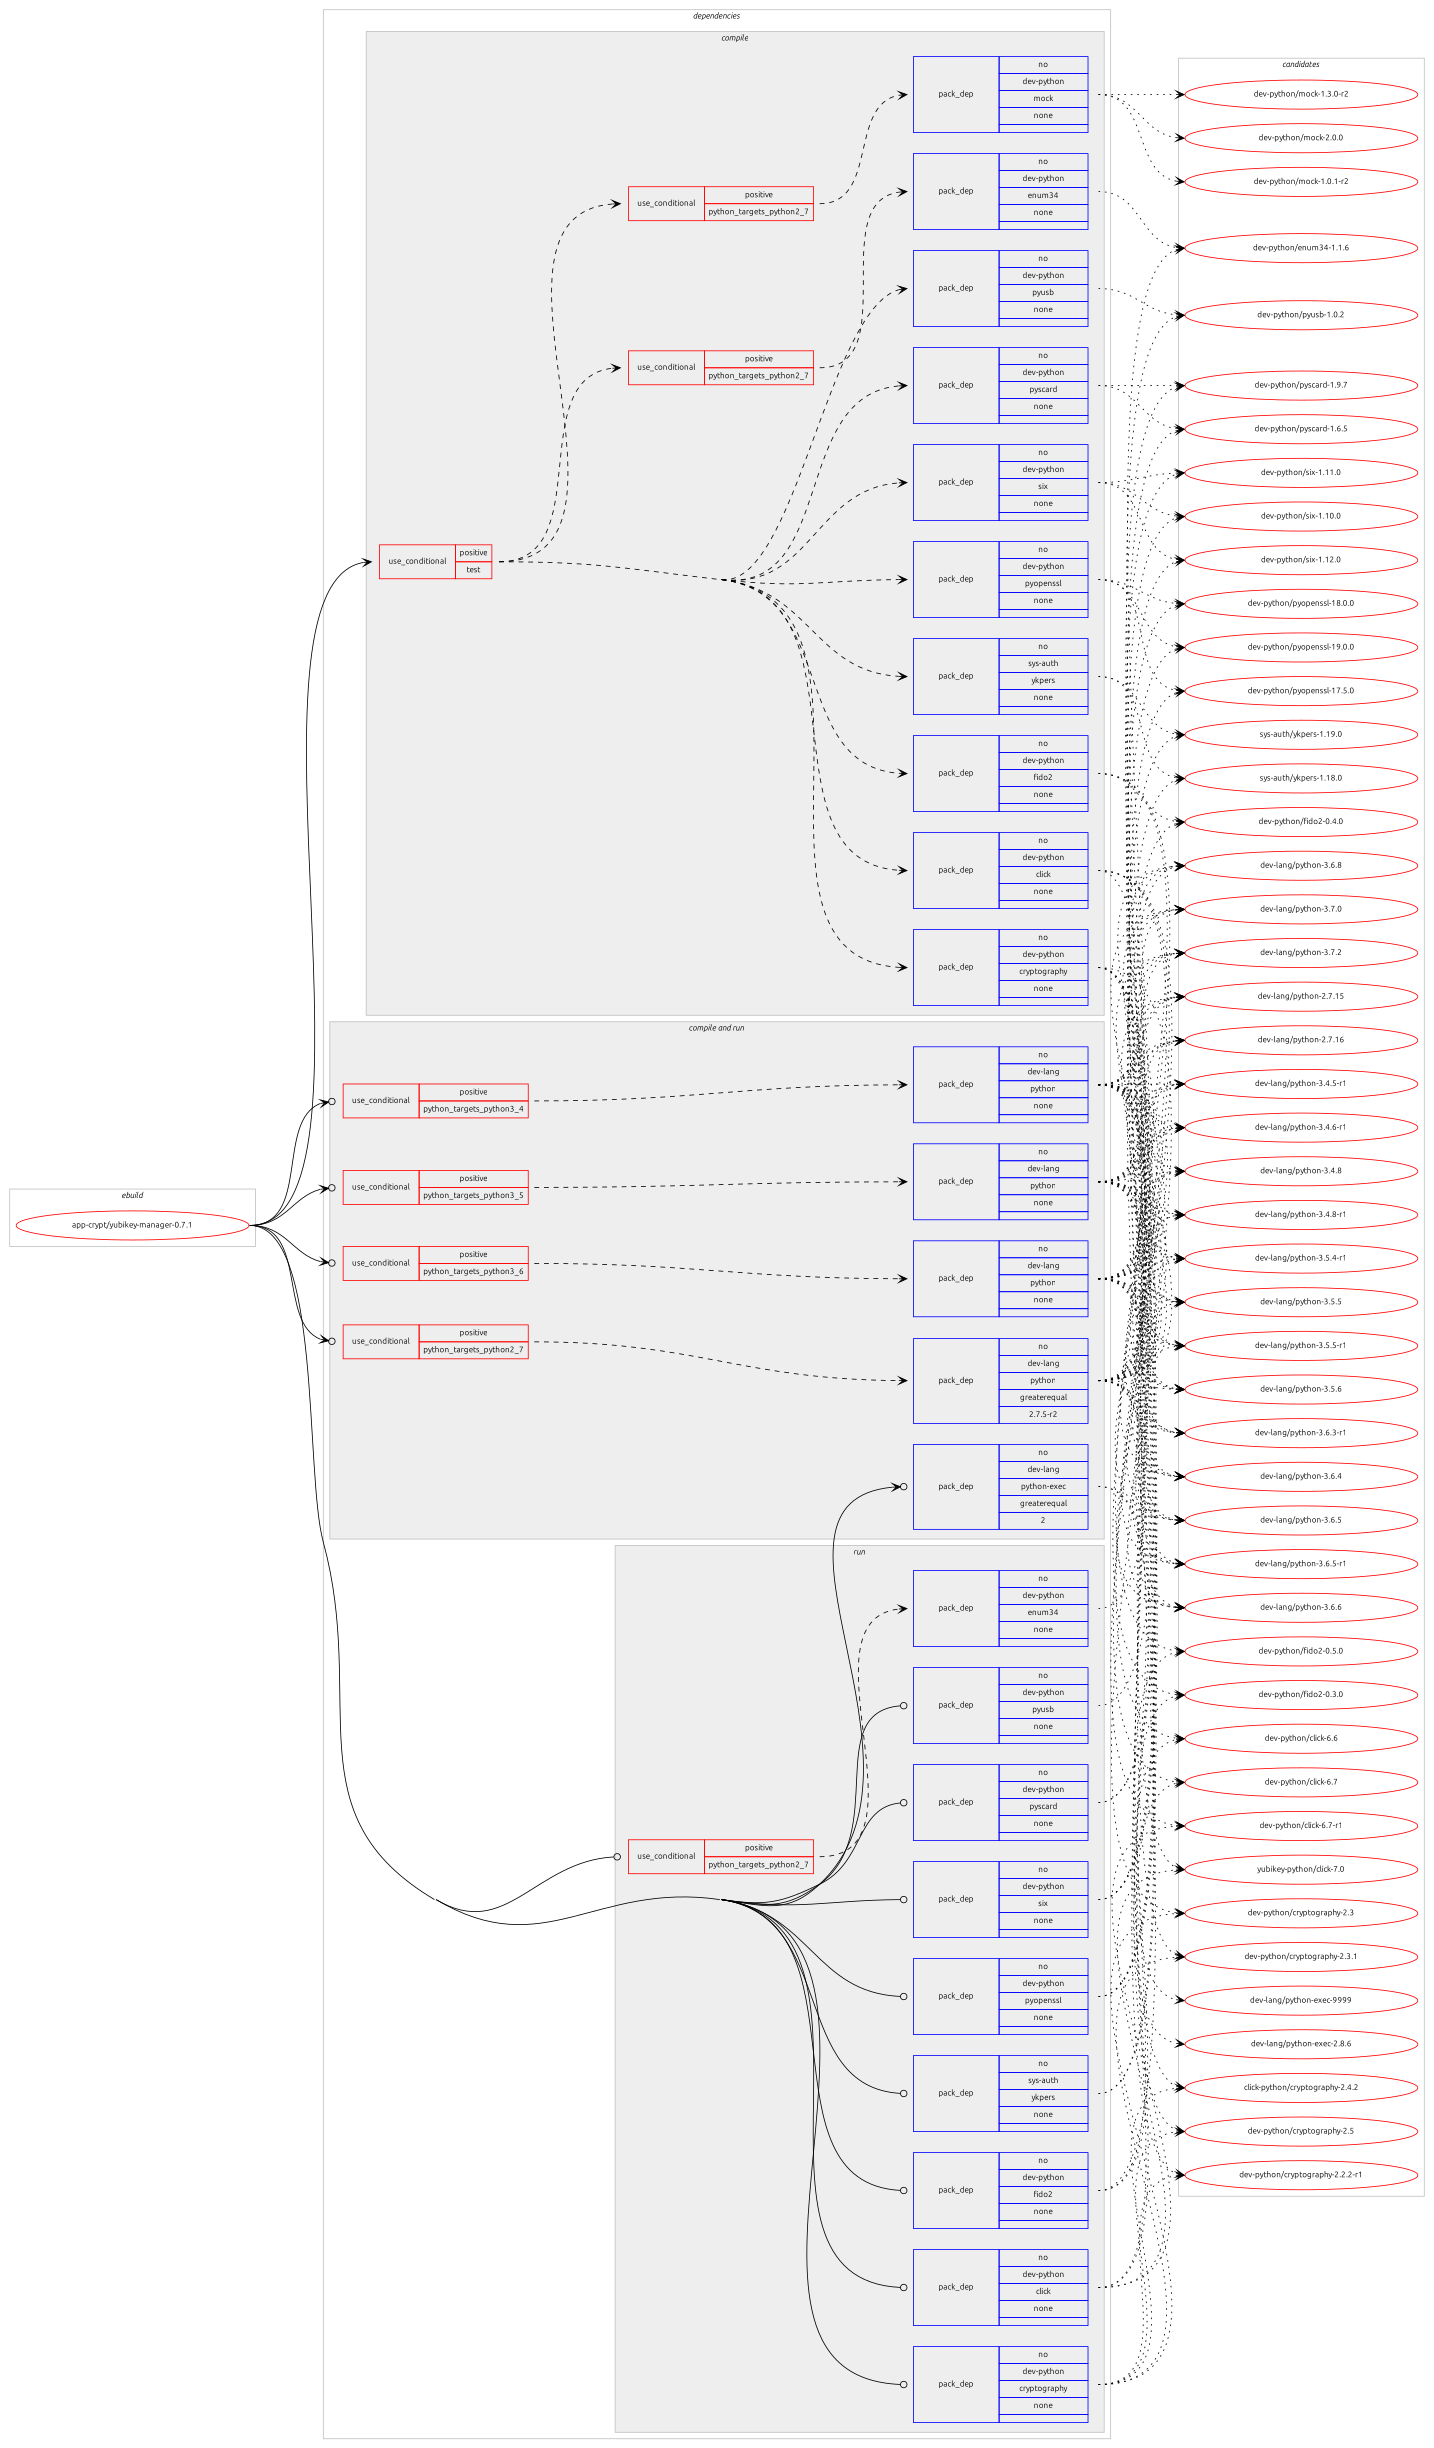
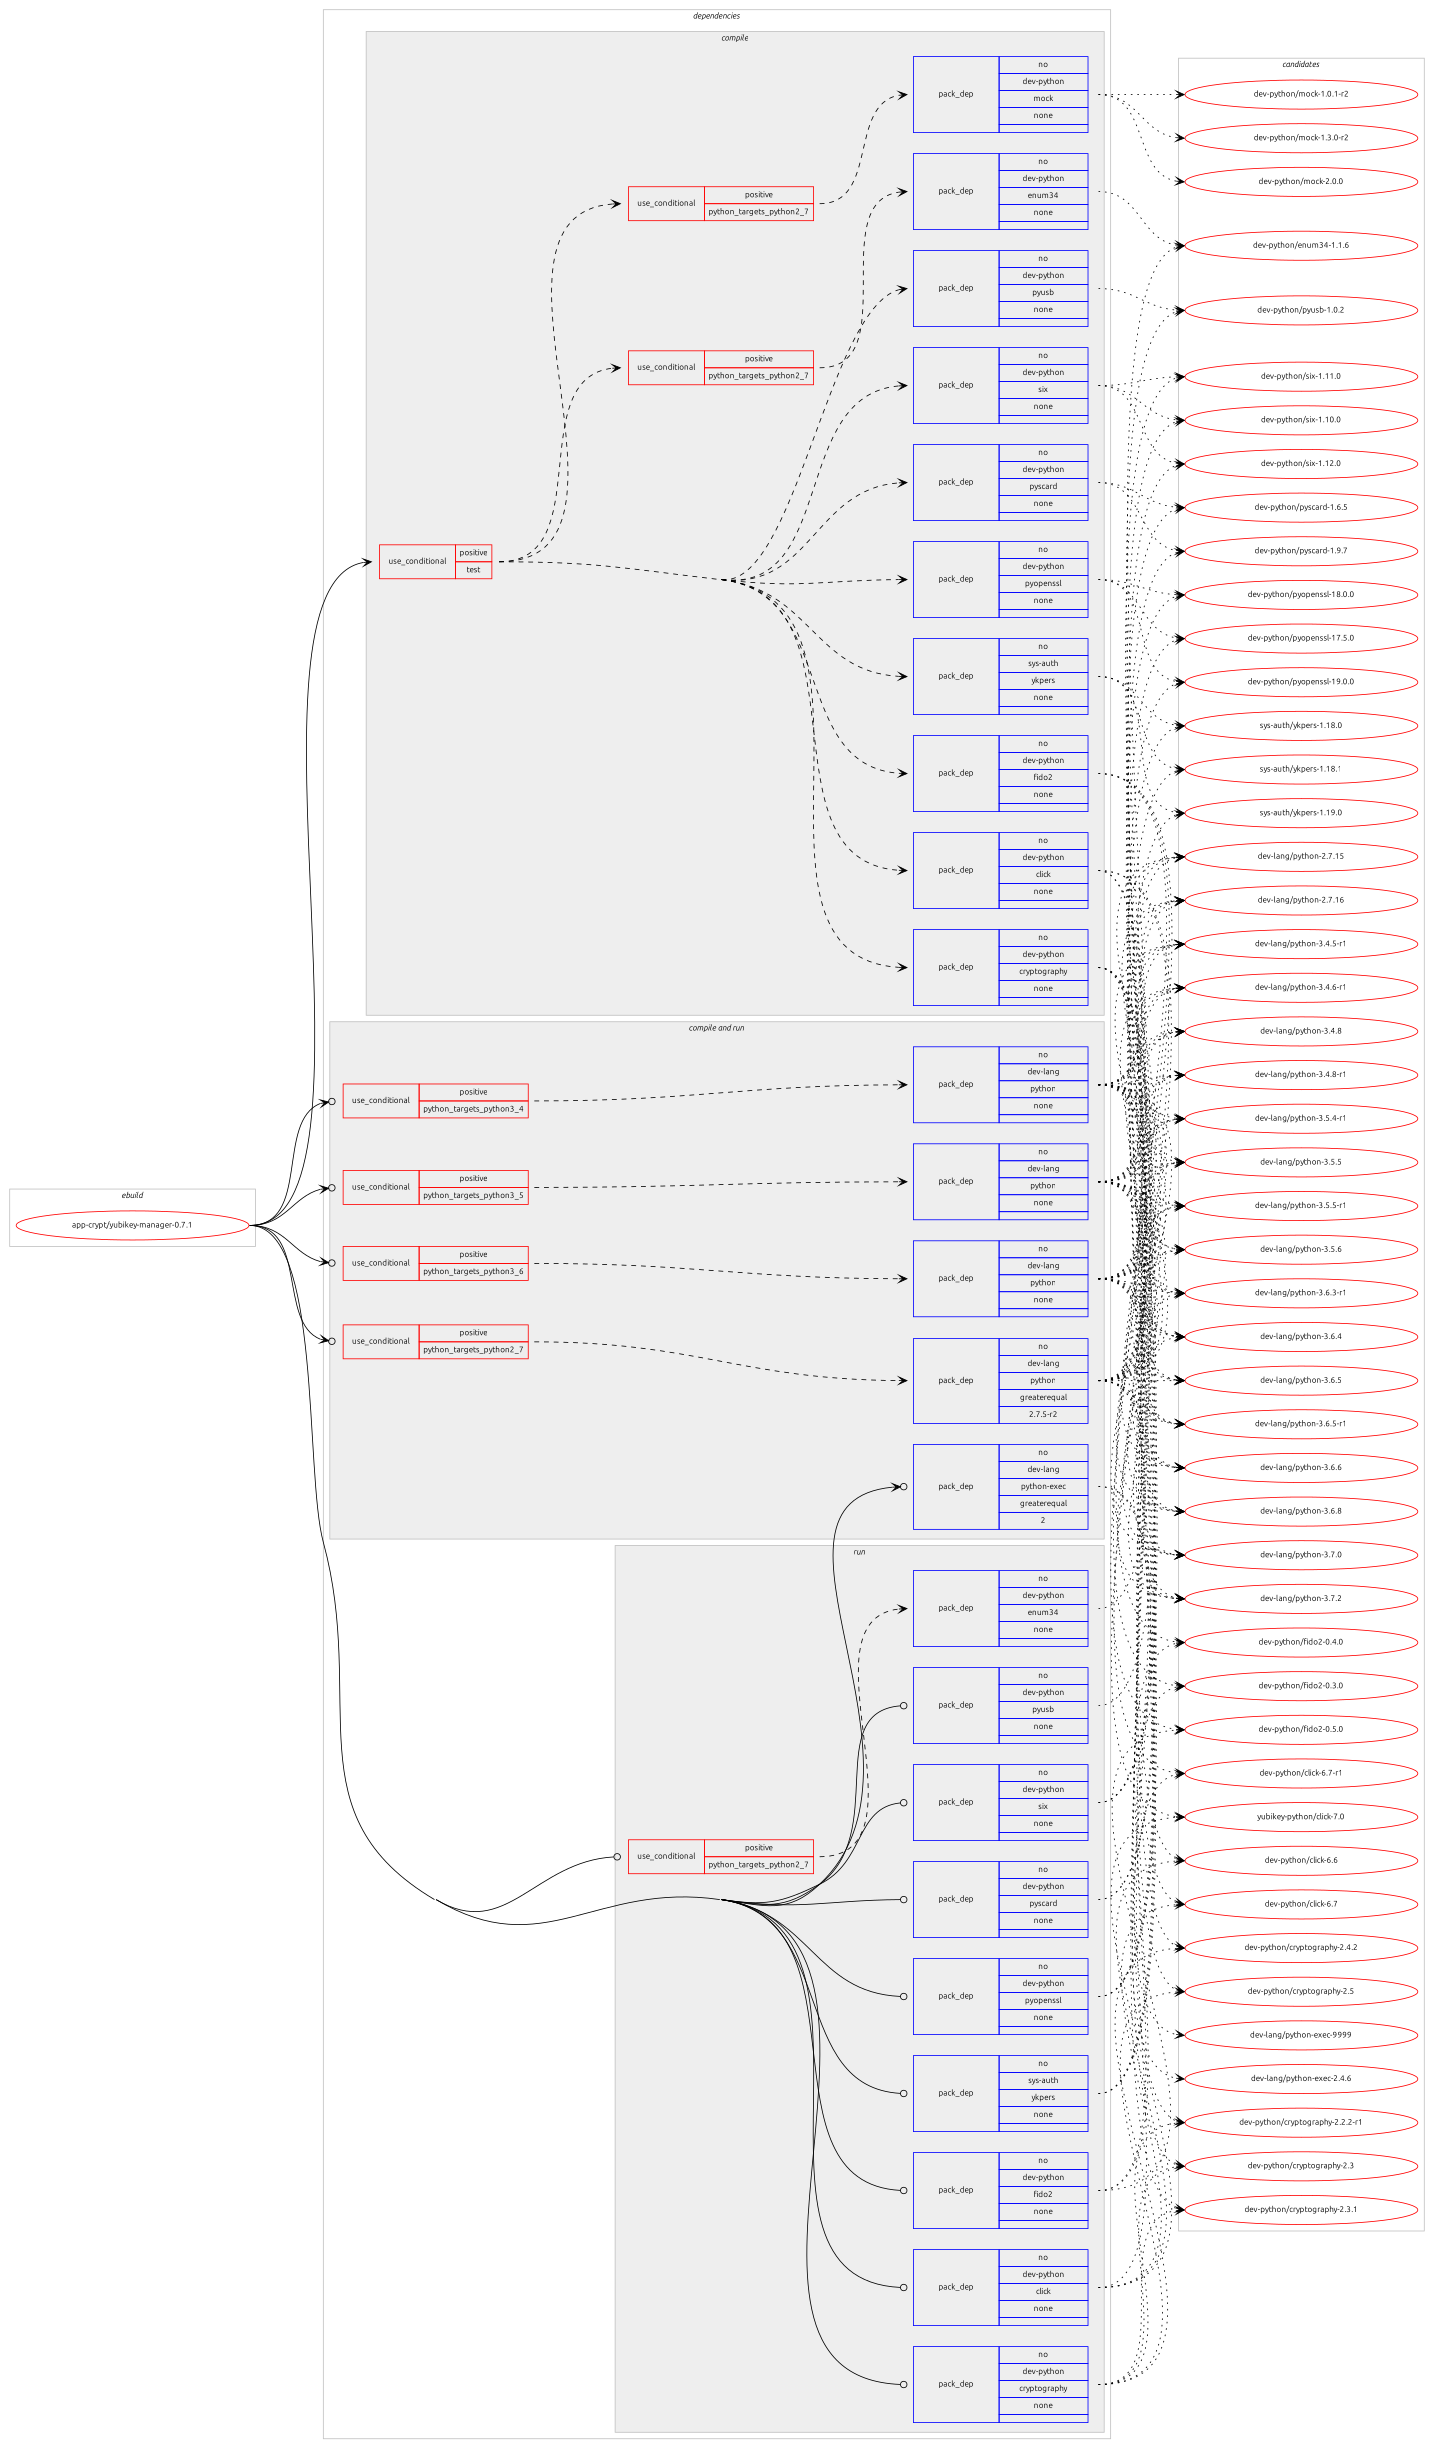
none -> (1301, 770)
(1301, 2044) -> (1301, 2079)
(1301, 2088) -> (1301, 1948)
